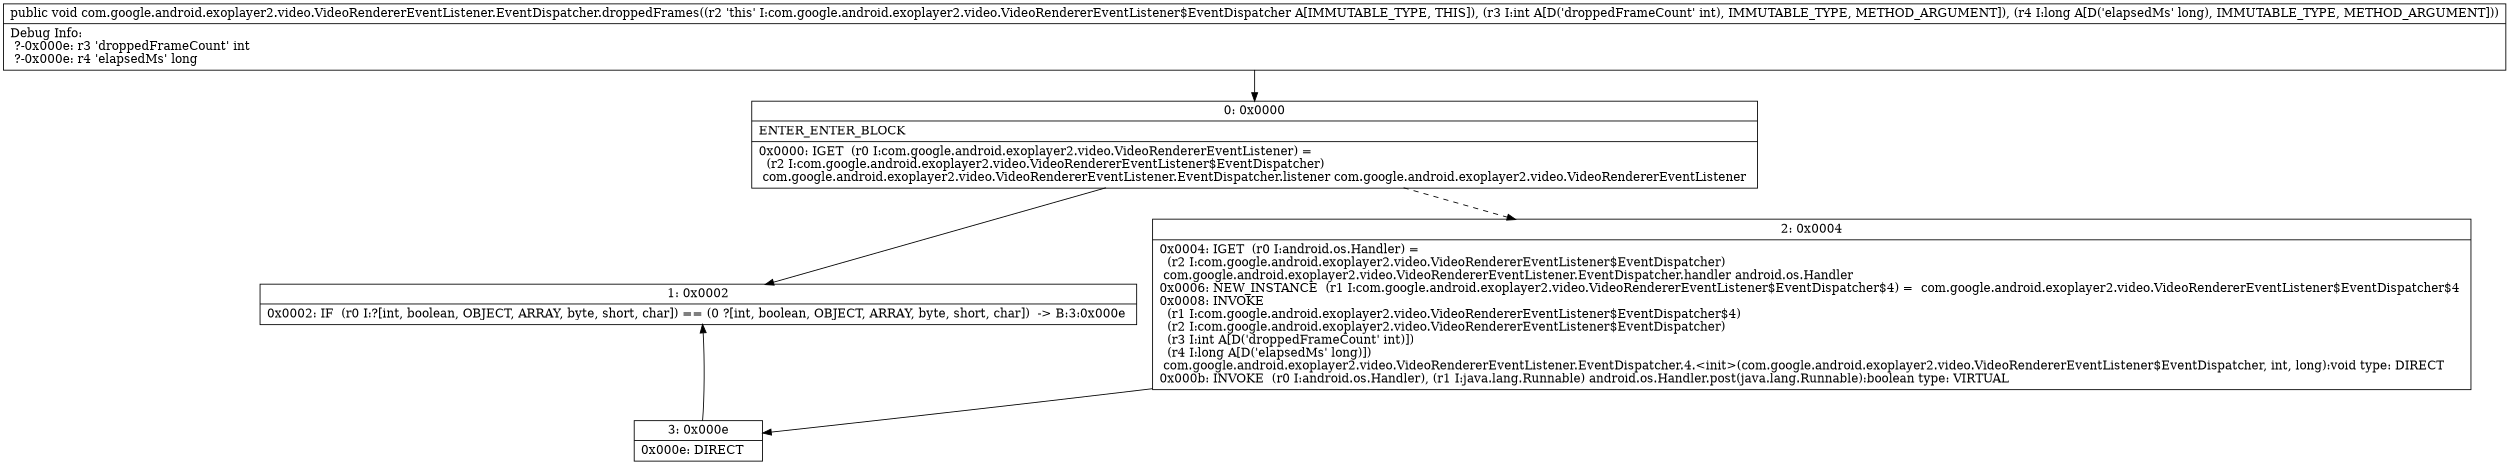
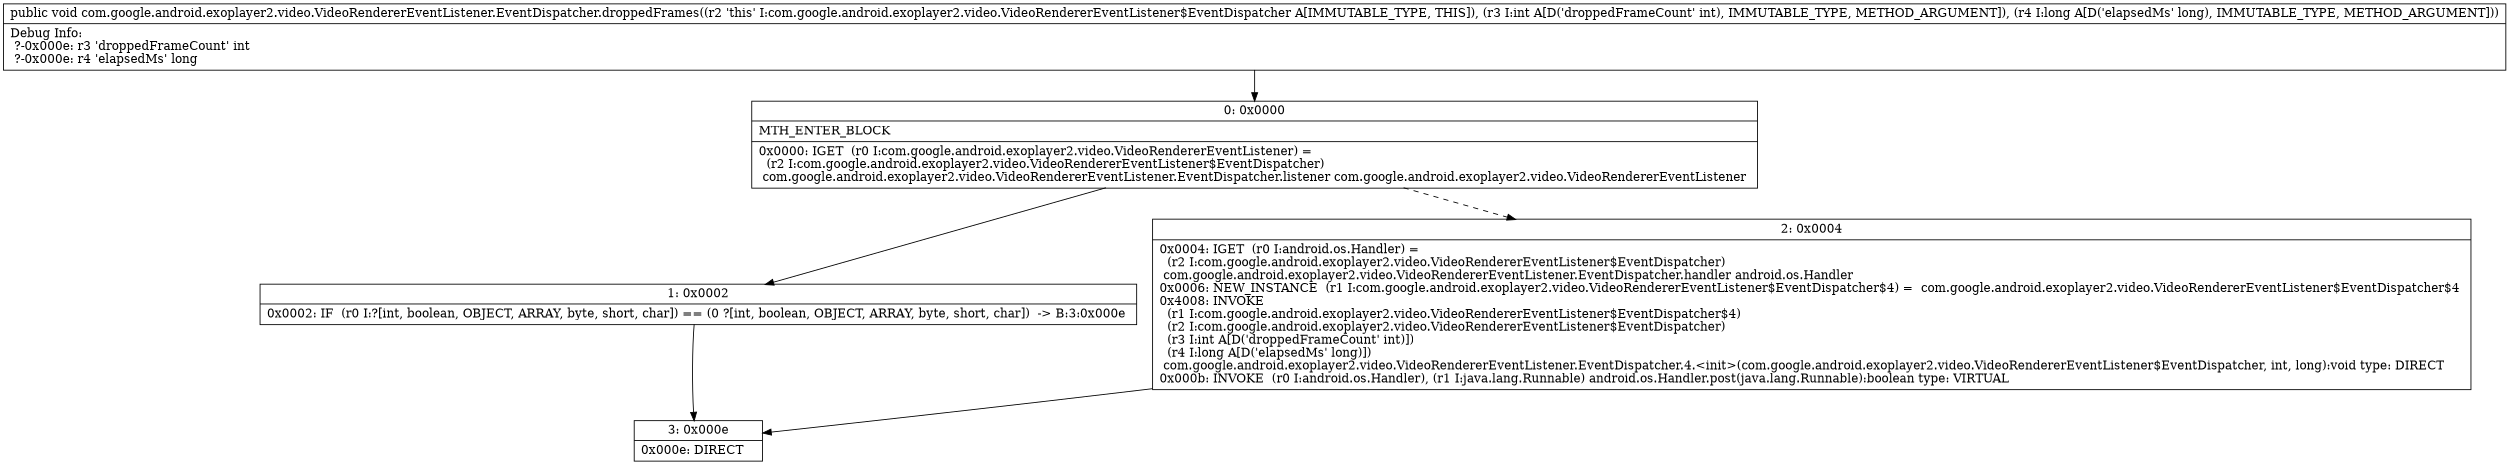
(832, 131) -> (825, 131)
(1216, 301) -> (1216, 301)
(704, 377) -> (693, 368)
